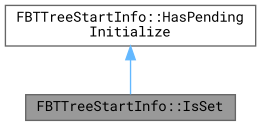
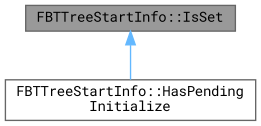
(131, 77) -> (131, 62)
